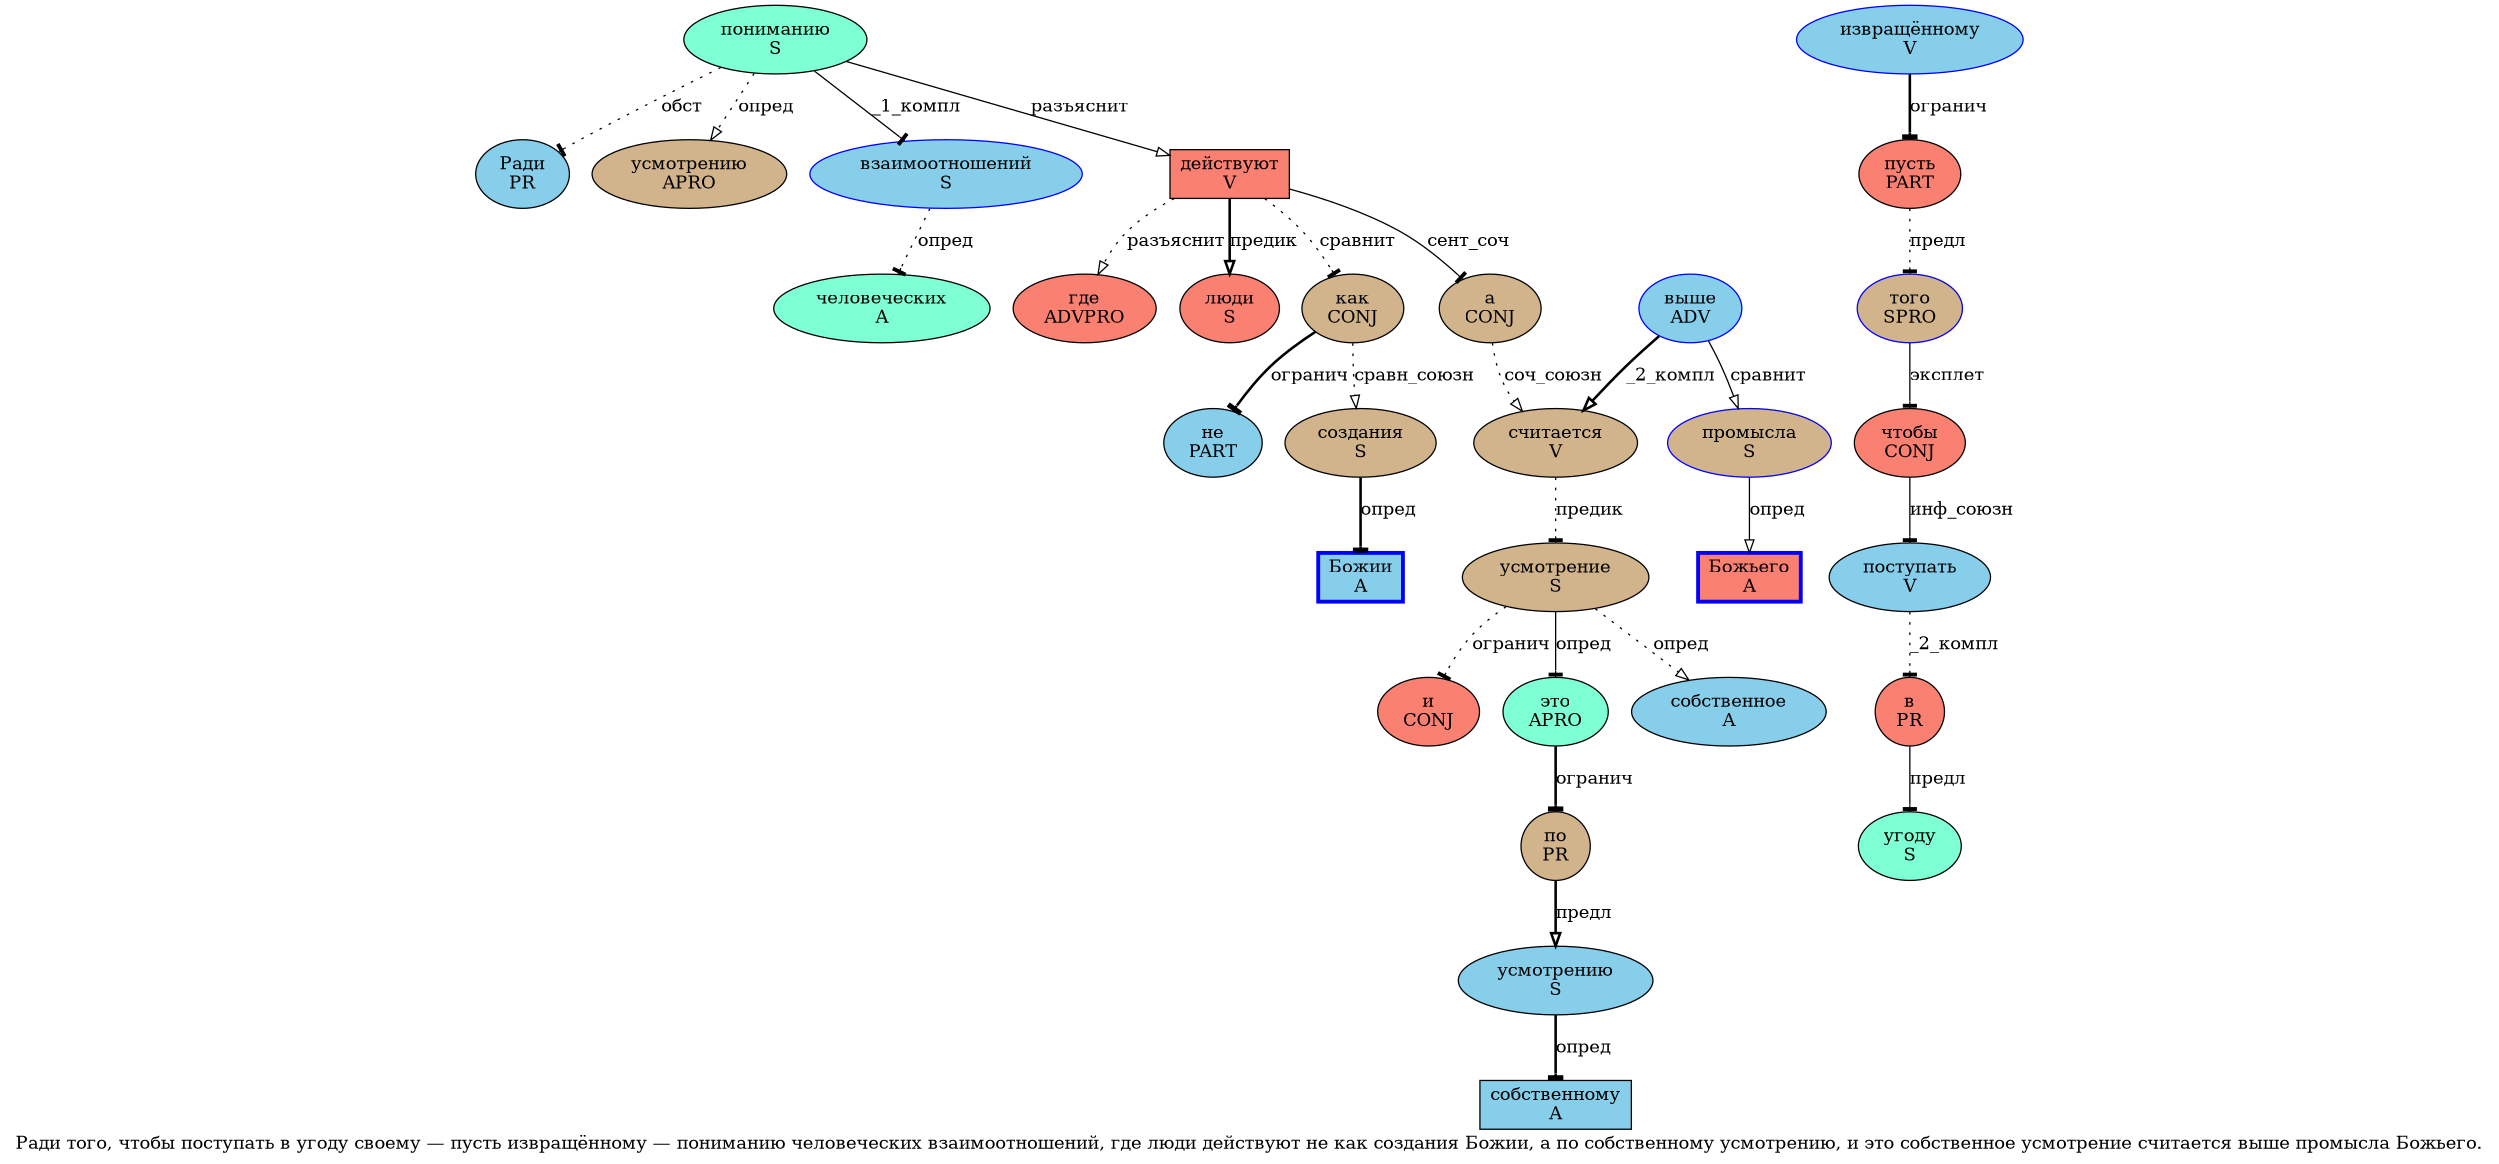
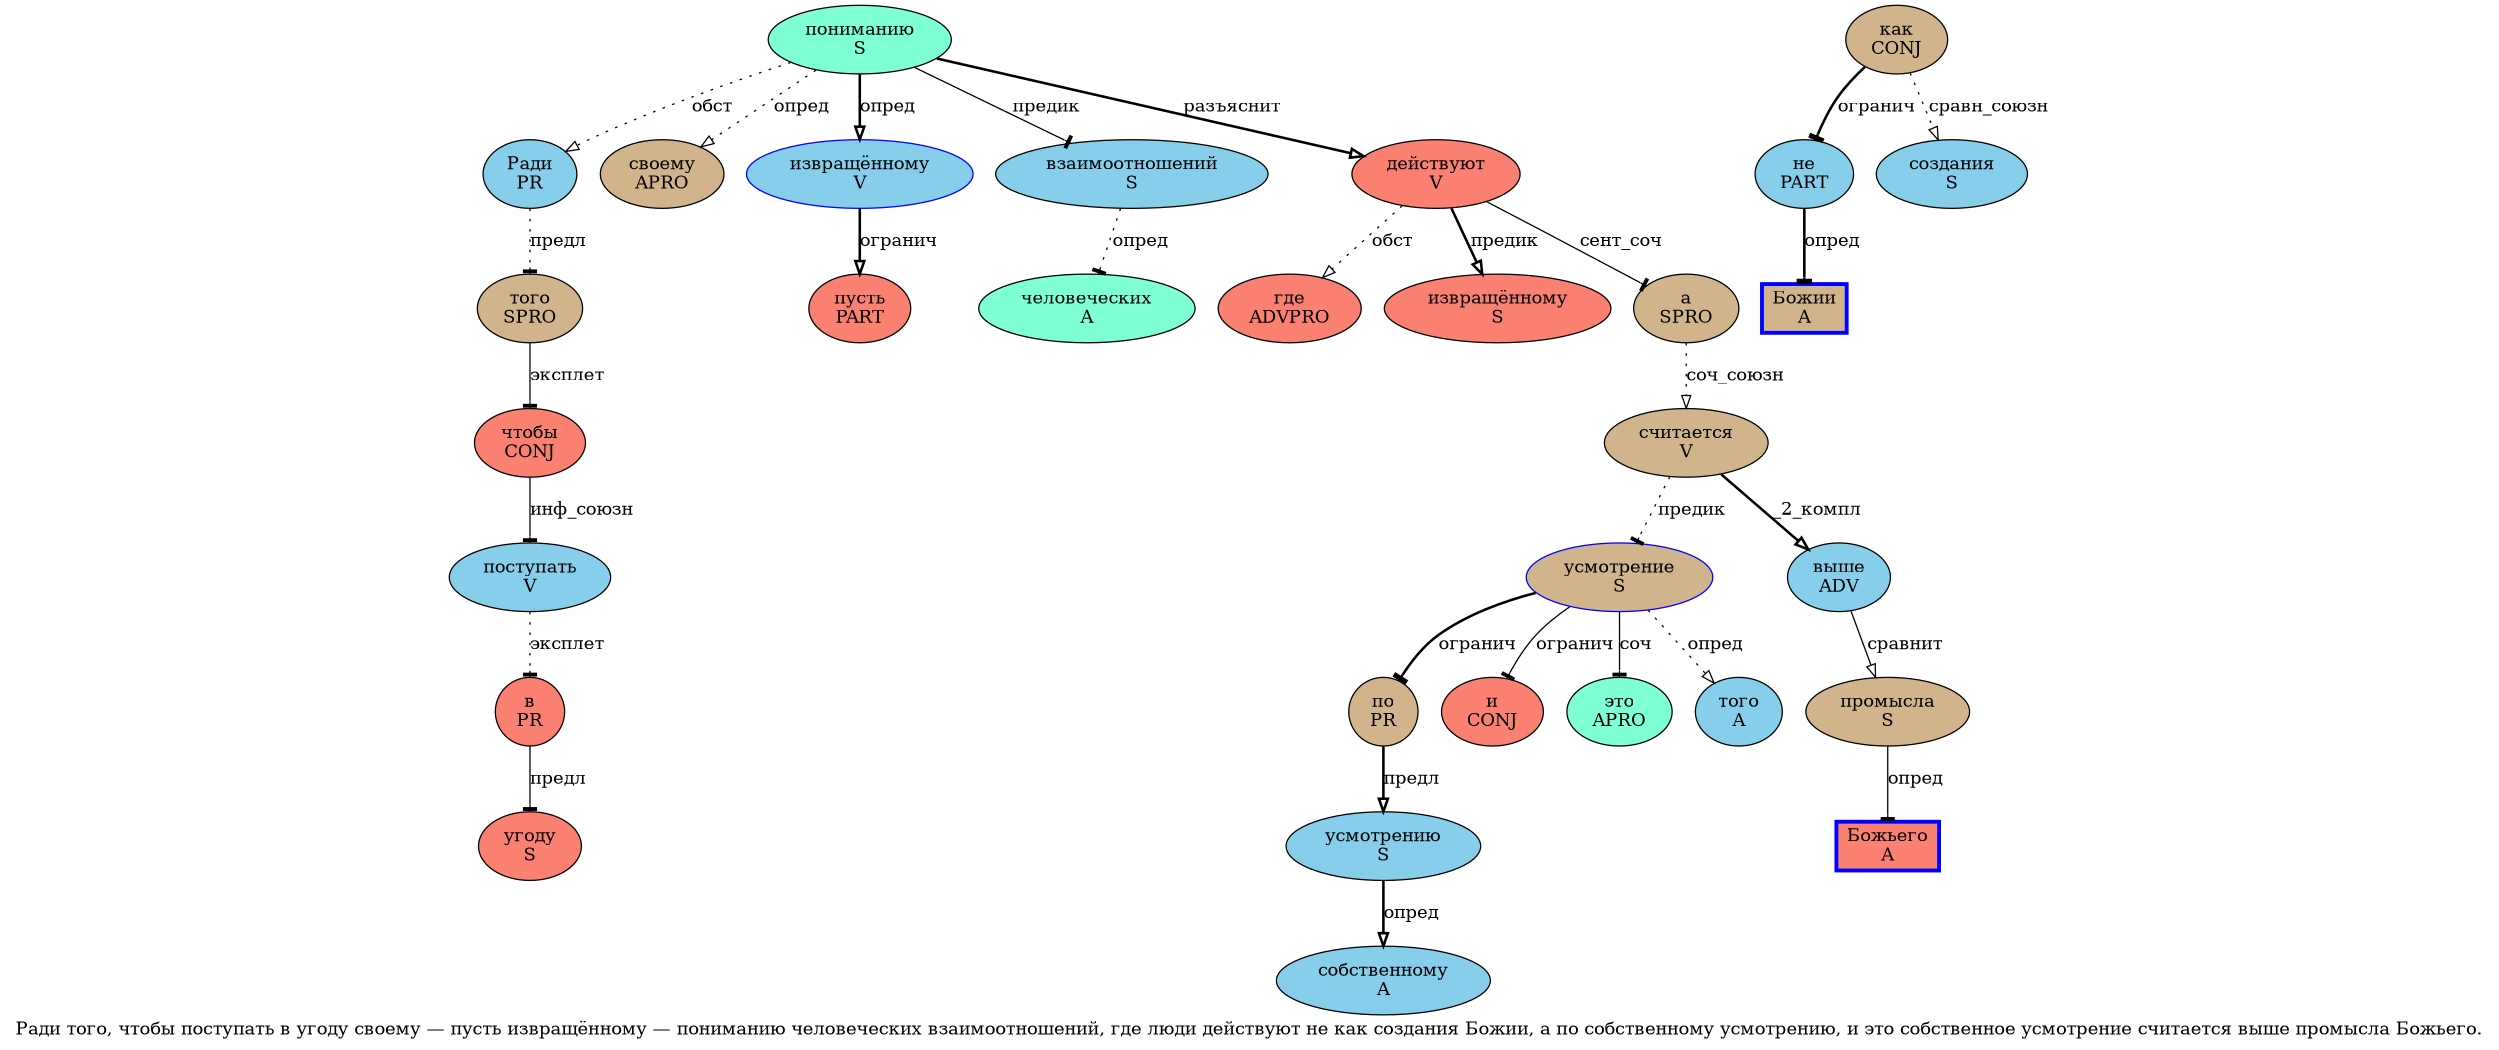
none -> (860, 100)
(1910, 103) -> (860, 235)
(642, 107) -> (683, 101)
(917, 107) -> (1047, 107)
(1002, 107) -> (1144, 106)
(689, 174) -> (662, 174)
(946, 174) -> (1132, 174)
(1230, 174) -> (1436, 174)
(1302, 231) -> none
(1910, 238) -> (530, 238)
(1176, 241) -> (1392, 241)
(1230, 308) -> (1498, 308)
(1490, 308) -> (1686, 308)
(1690, 308) -> (1839, 577)
(1910, 308) -> (530, 308)
(1625, 367) -> (1760, 508)
(1361, 443) -> (1952, 174)
(1749, 443) -> (1888, 712)
(1749, 508) -> (1888, 781)
(1361, 512) -> (1804, 243)
(1361, 577) -> (1804, 308)
(1556, 577) -> (1620, 577)
(1472, 636) -> (1535, 636)
(1583, 644) -> (1636, 644)
(1955, 644) -> (567, 644)
(1729, 712) -> (1739, 712)
(1556, 776) -> (1461, 621)
(1910, 846) -> (530, 846)
(1556, 1044) -> (1383, 907)
(1556, 1105) -> (1383, 981)
